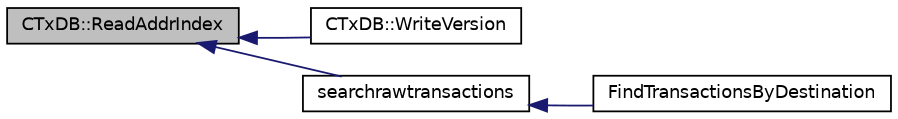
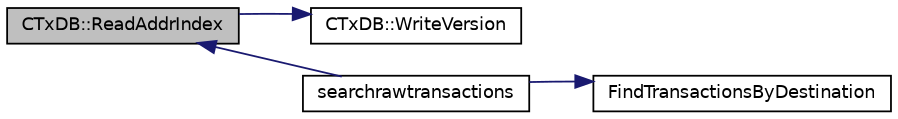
(284, 38) -> (266, 14)
(570, 106) -> (552, 82)
